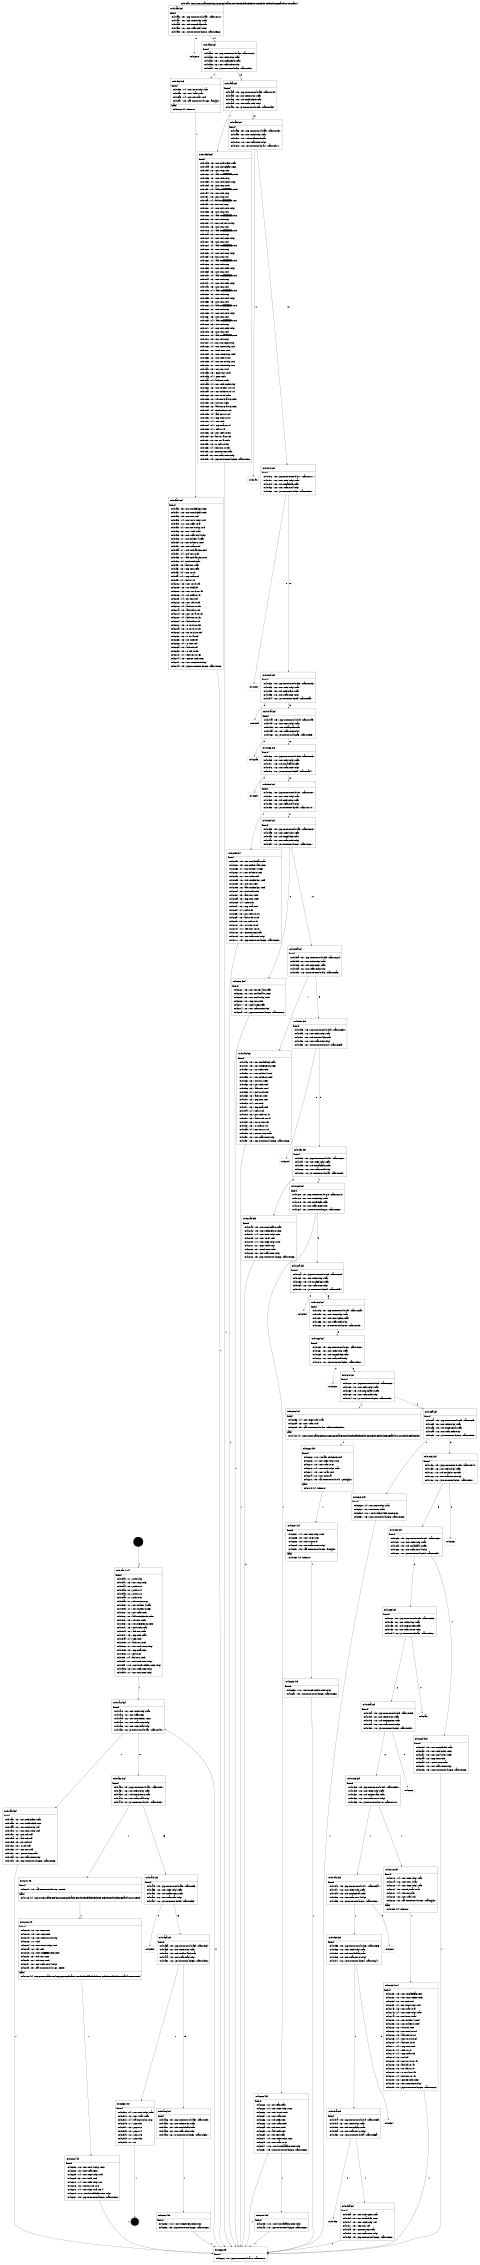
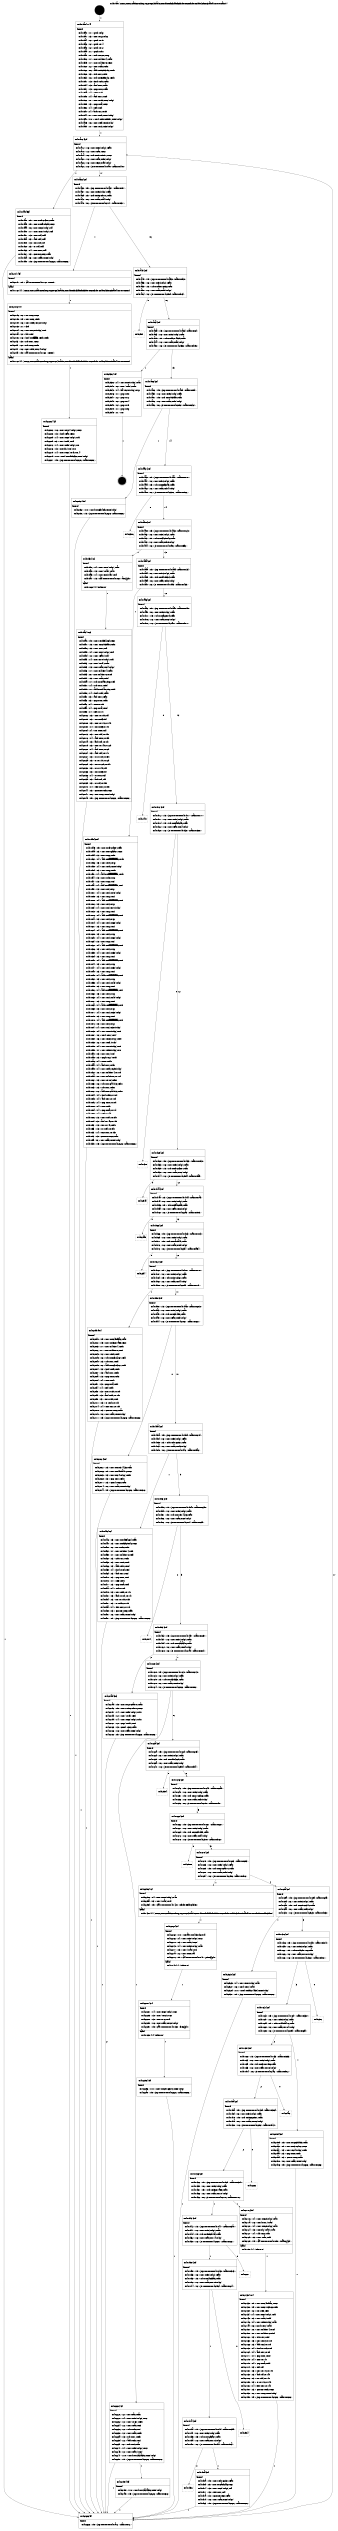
none -> (167, 437)
